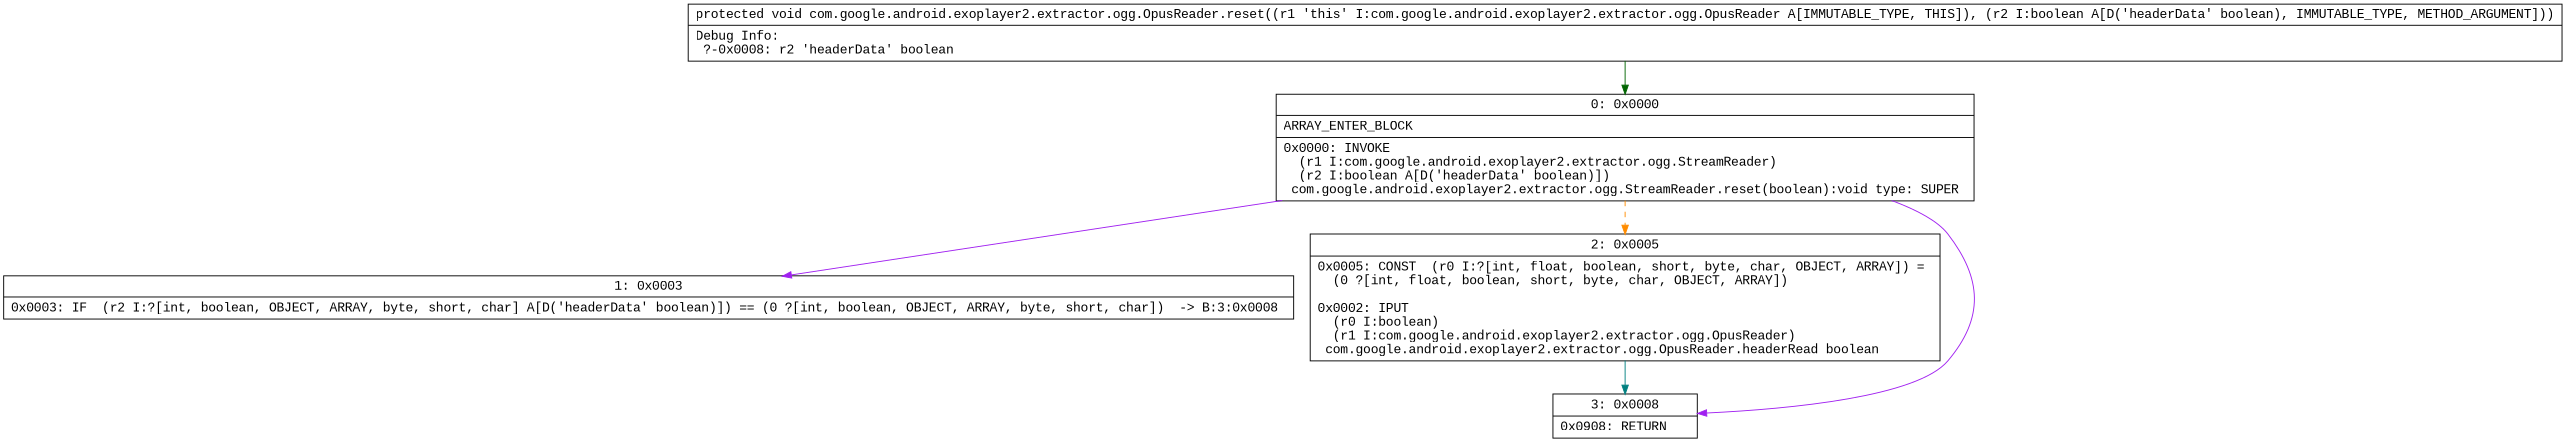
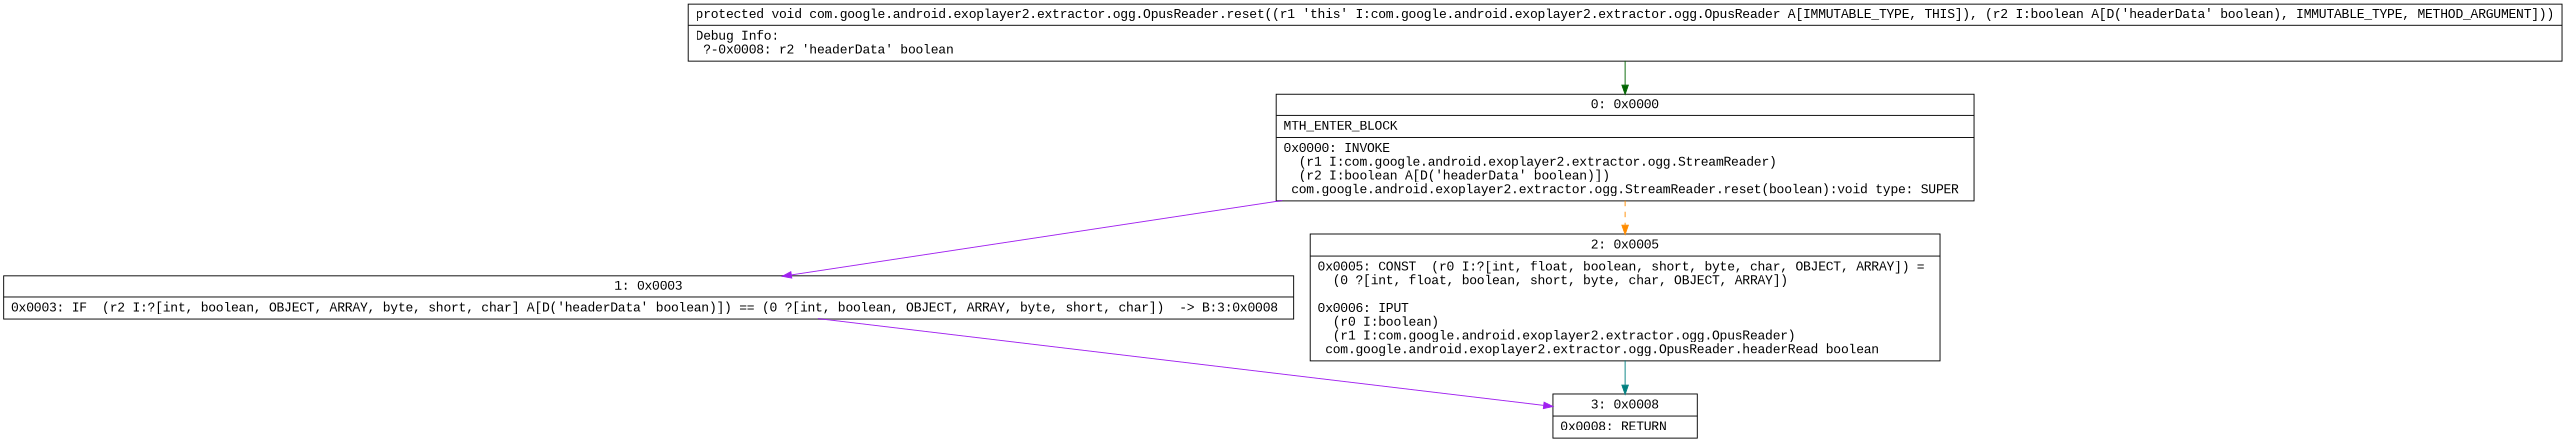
(1348, 126) -> (1341, 126)
(1371, 308) -> (1371, 308)
(1930, 374) -> (1181, 362)
(1625, 427) -> (1625, 427)
